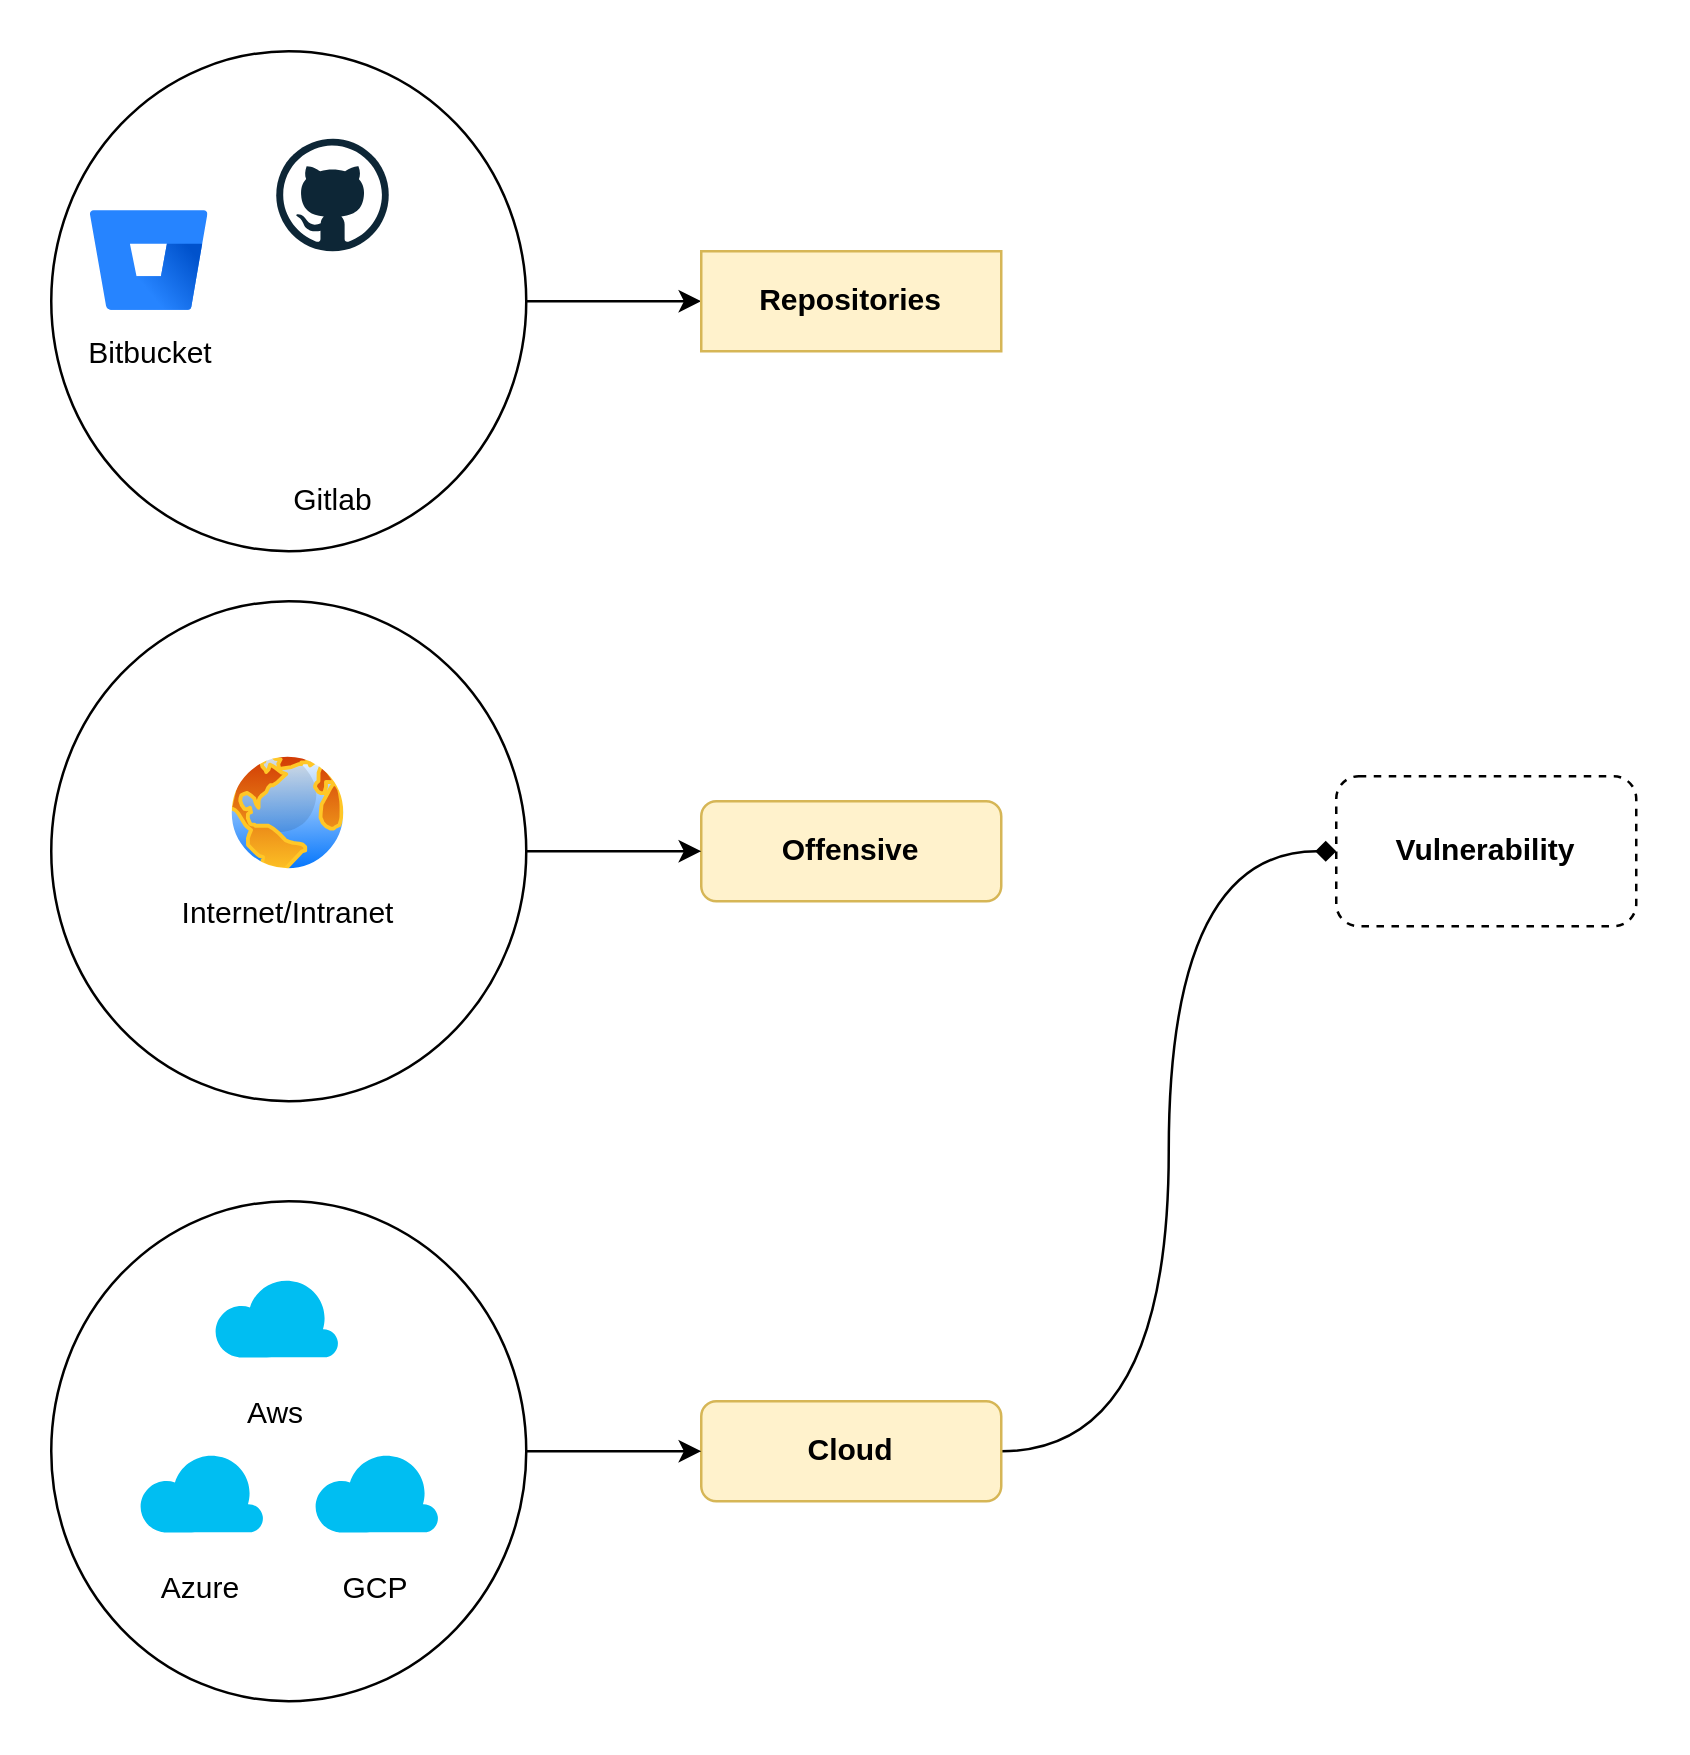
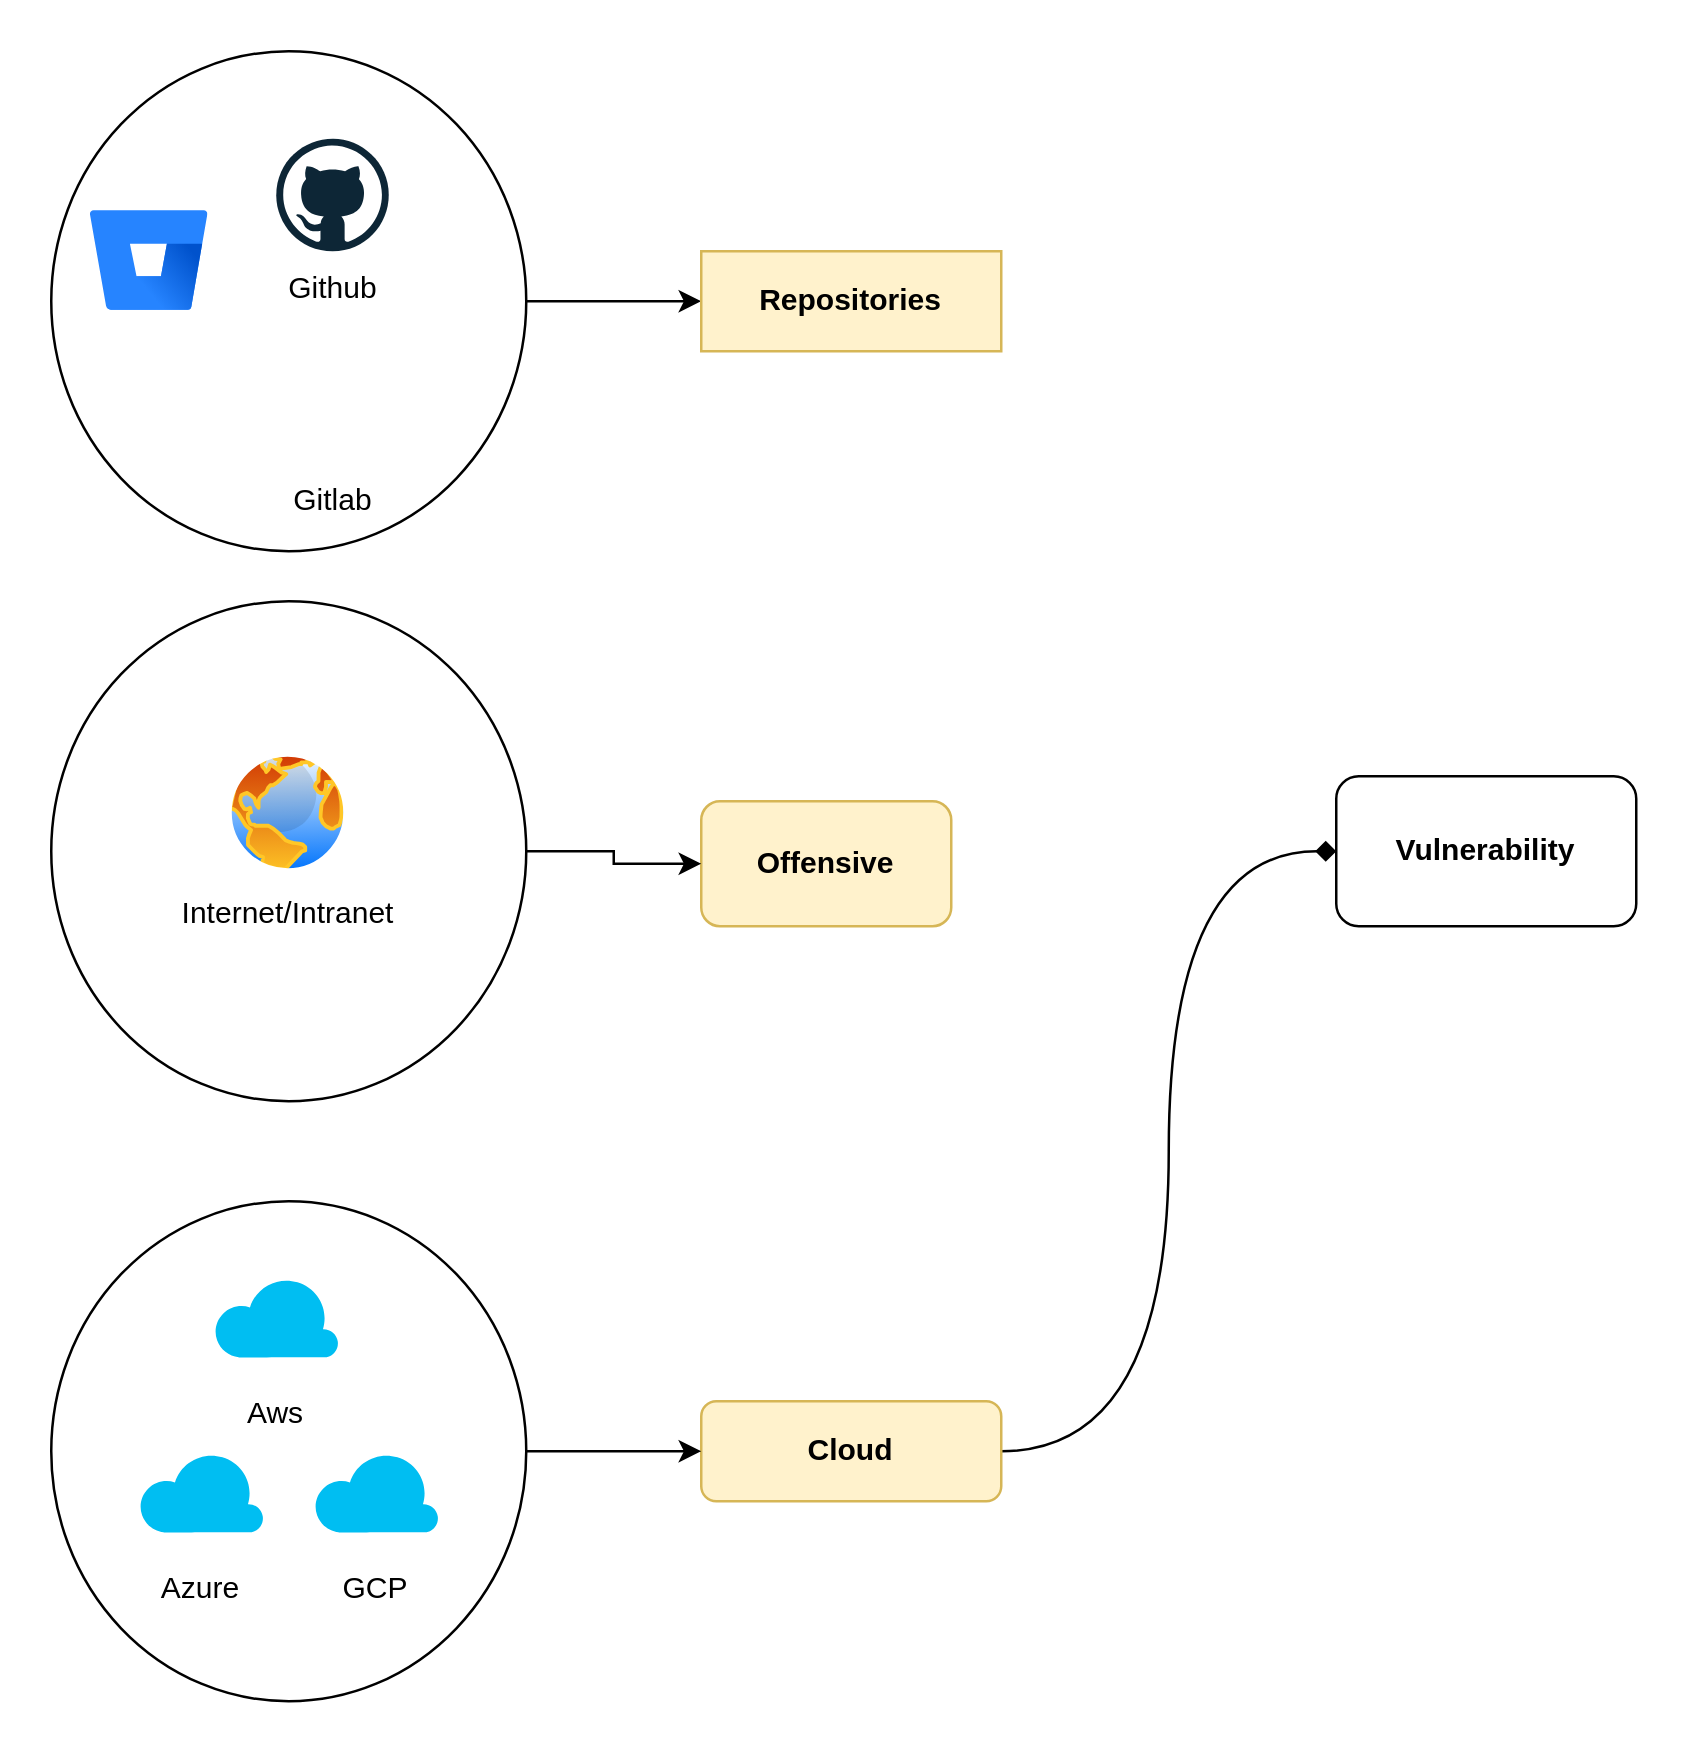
none -> (333, 289)
(151, 354) -> none
(851, 851) -> (826, 864)
(1486, 851) -> (1486, 851)
